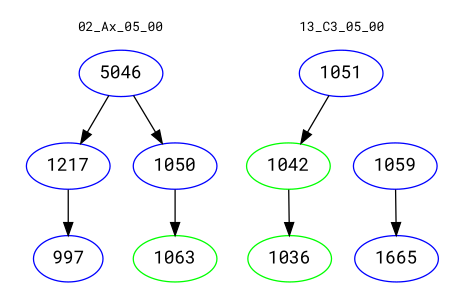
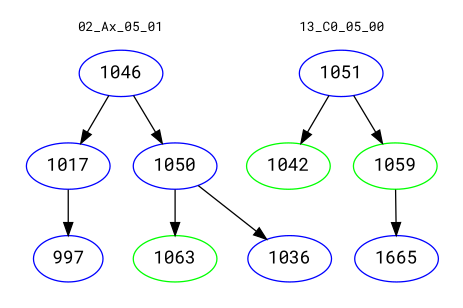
(121, 28) -> (121, 28)
(342, 28) -> (342, 28)
(121, 73) -> (121, 73)
none -> (365, 114)
(68, 166) -> (68, 166)
(395, 166) -> (395, 166)
(289, 206) -> (219, 202)
(290, 259) -> (290, 259)
